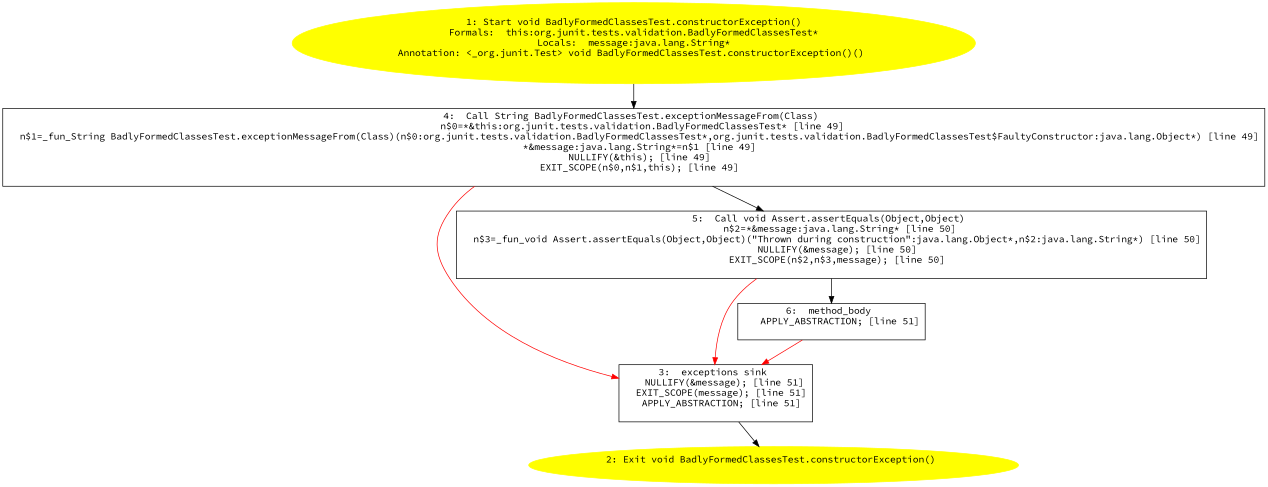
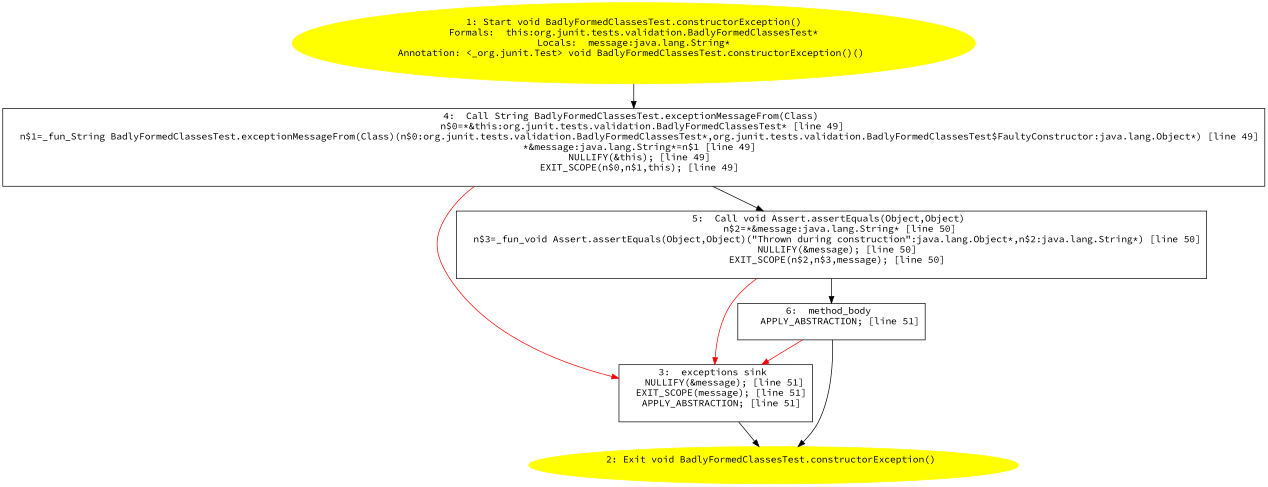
none -> (828, 394)
